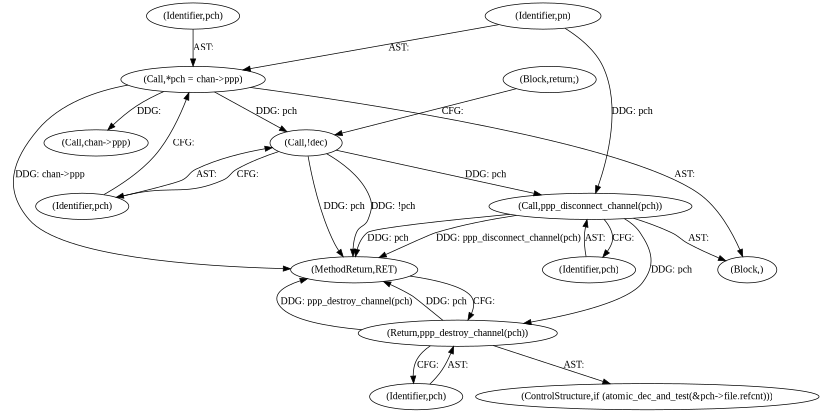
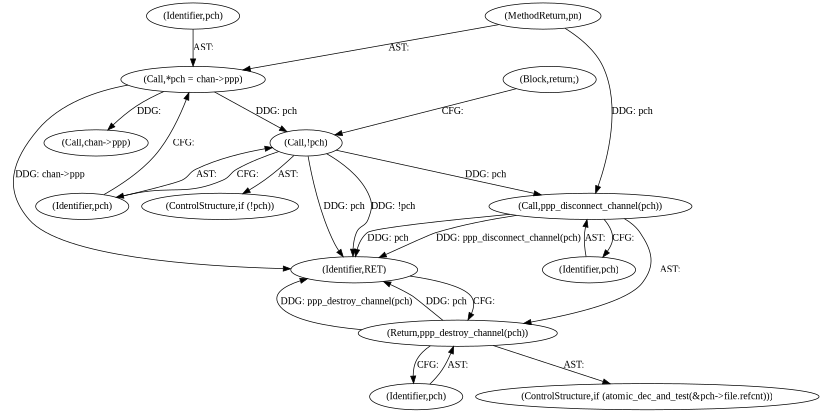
(543, 16) -> (543, 16)
(306, 143) -> (306, 143)
none -> (220, 206)
(354, 270) -> (354, 270)
(672, 270) -> (672, 270)
(747, 270) -> none
